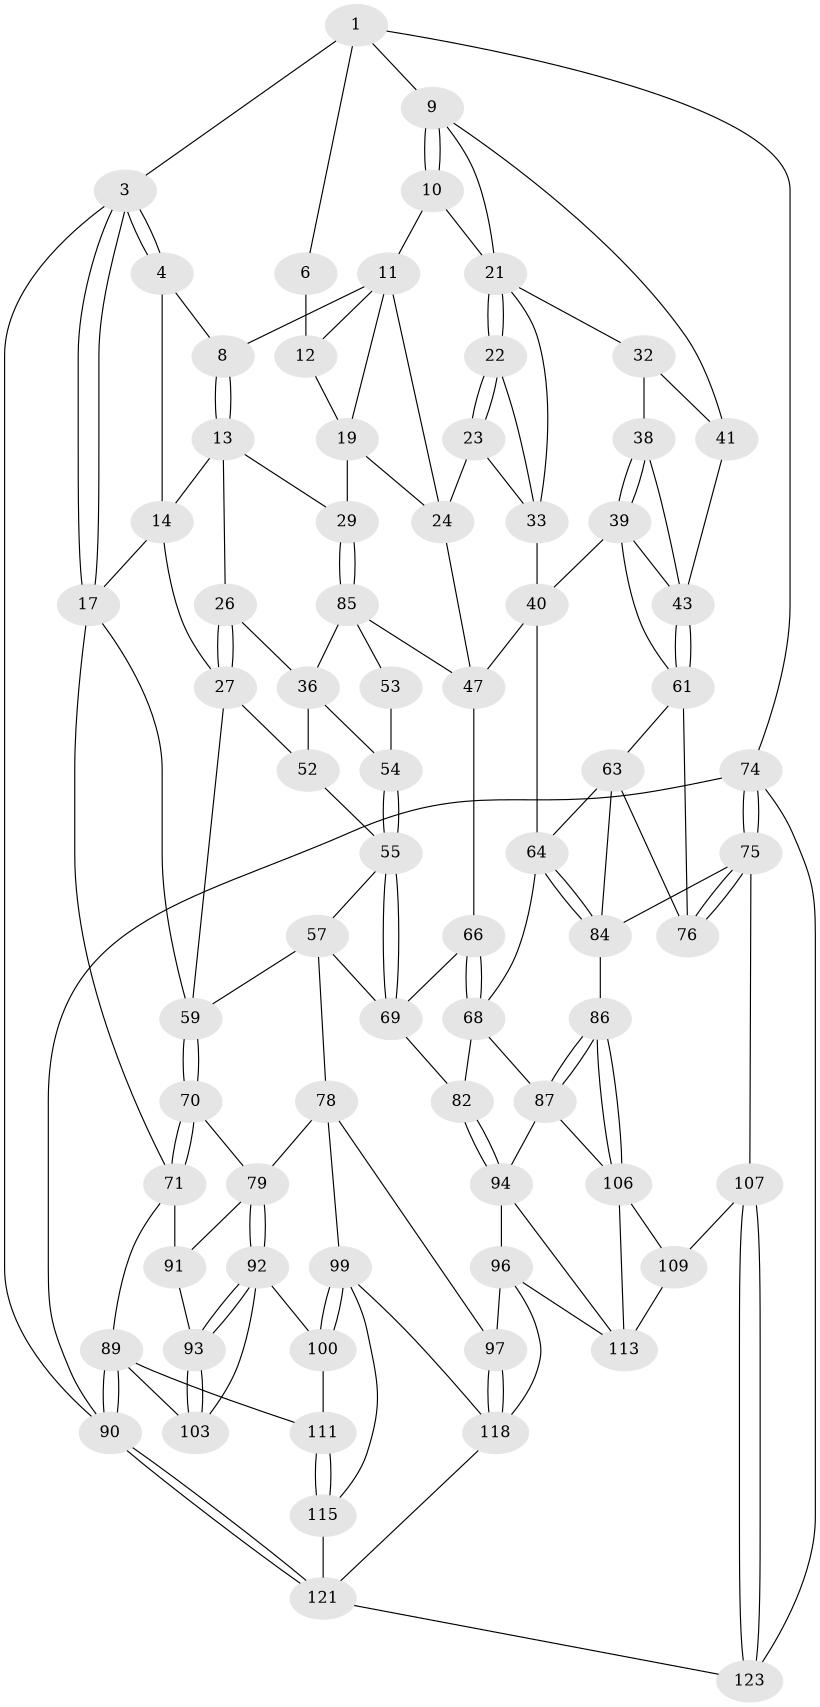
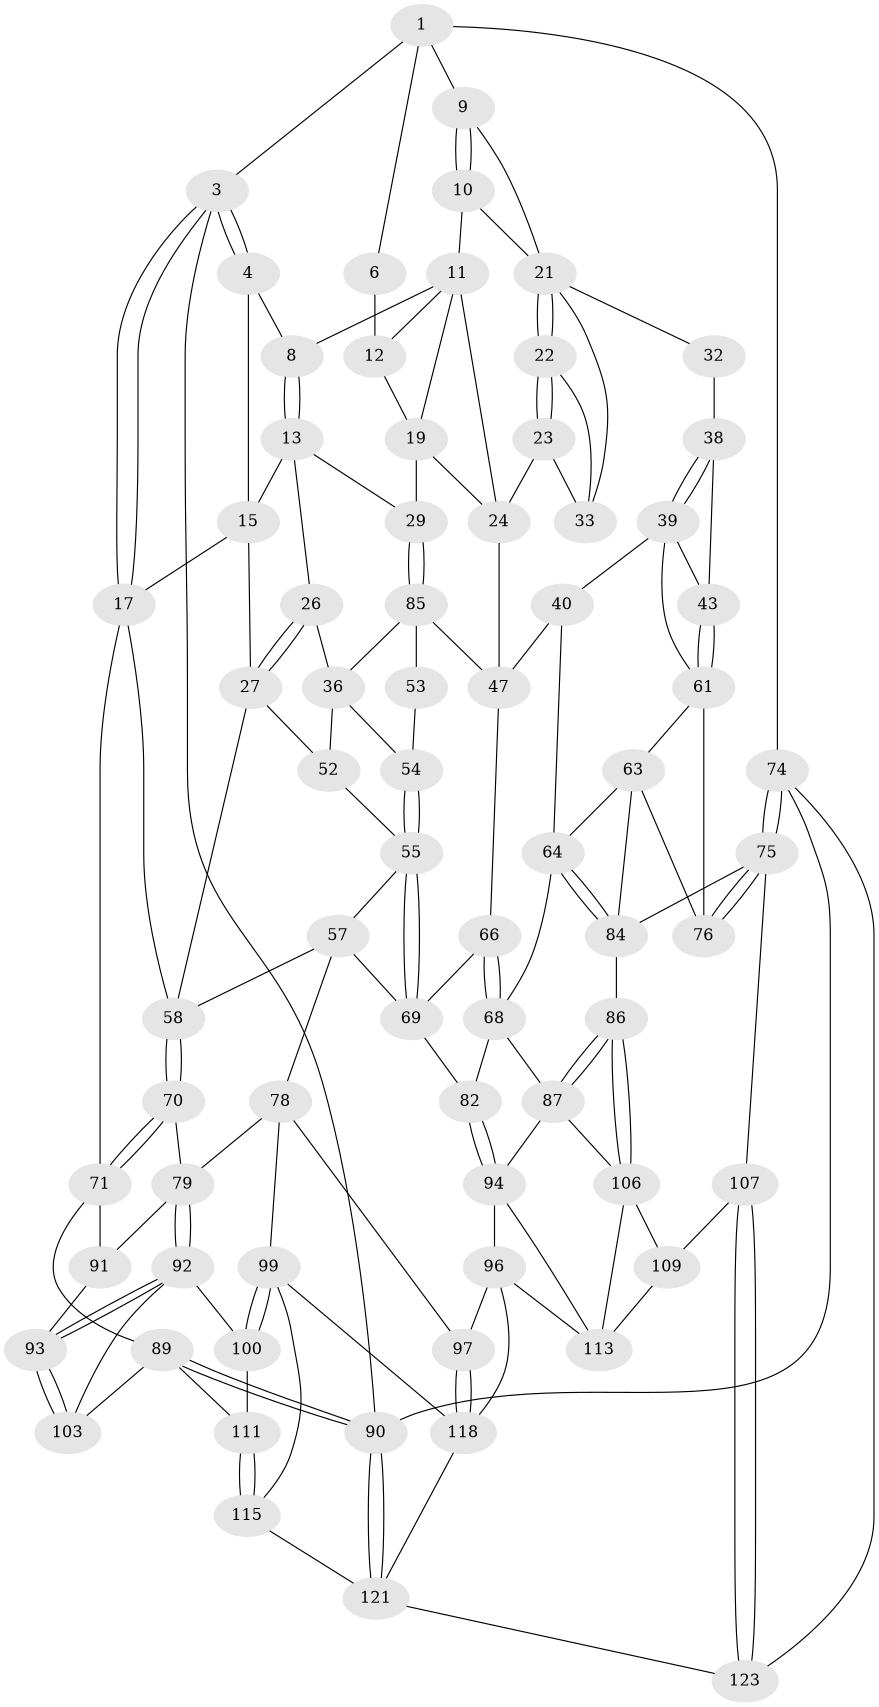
(727, 439) -> none
(162, 522) -> (248, 522)
(537, 564) -> none
(191, 1019) -> (174, 1019)
